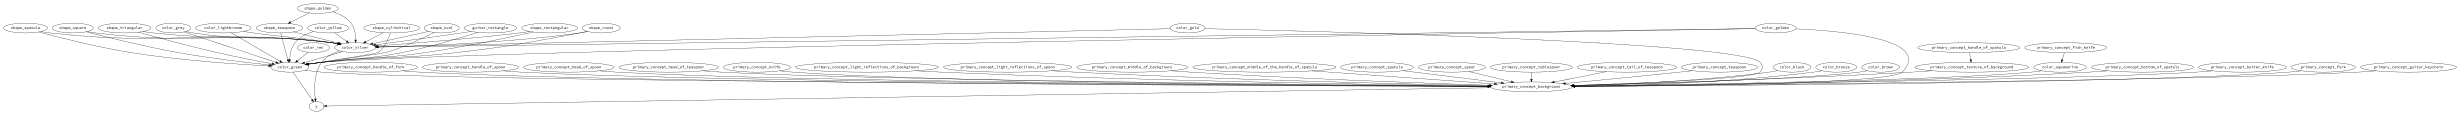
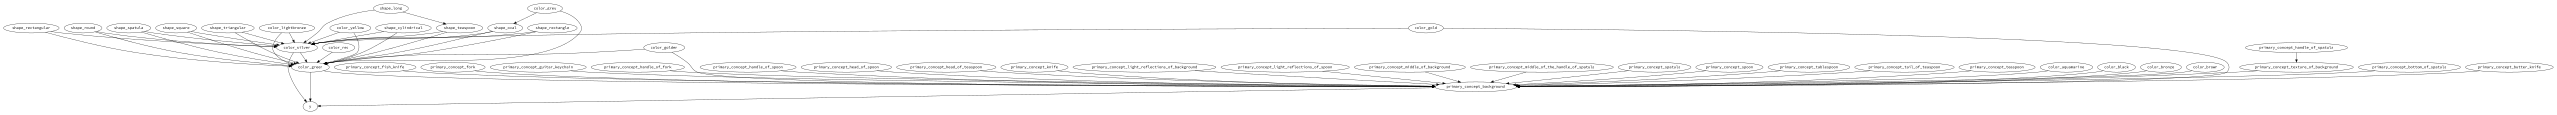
(318, 8) -> (391, 8)
(490, 28) -> (552, 28)
(262, 38) -> (526, 18)
(1067, 38) -> none
(2063, 56) -> (917, 84)
